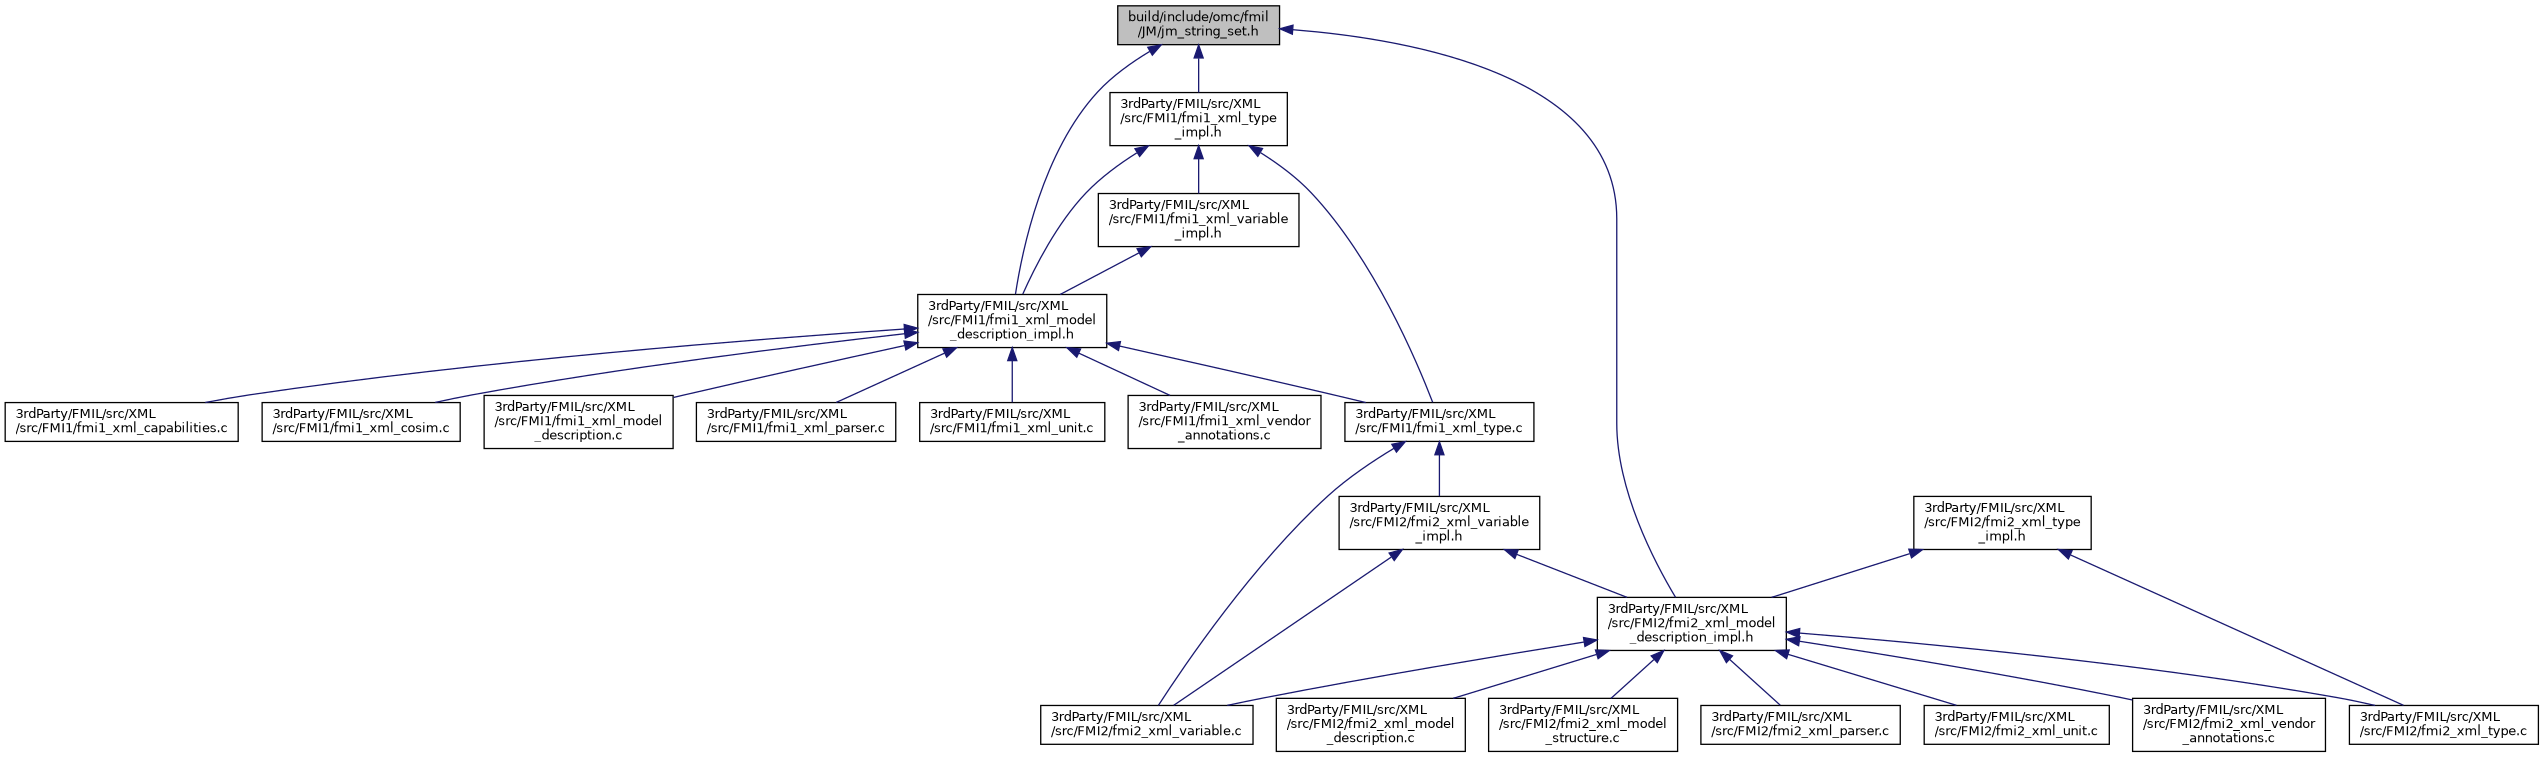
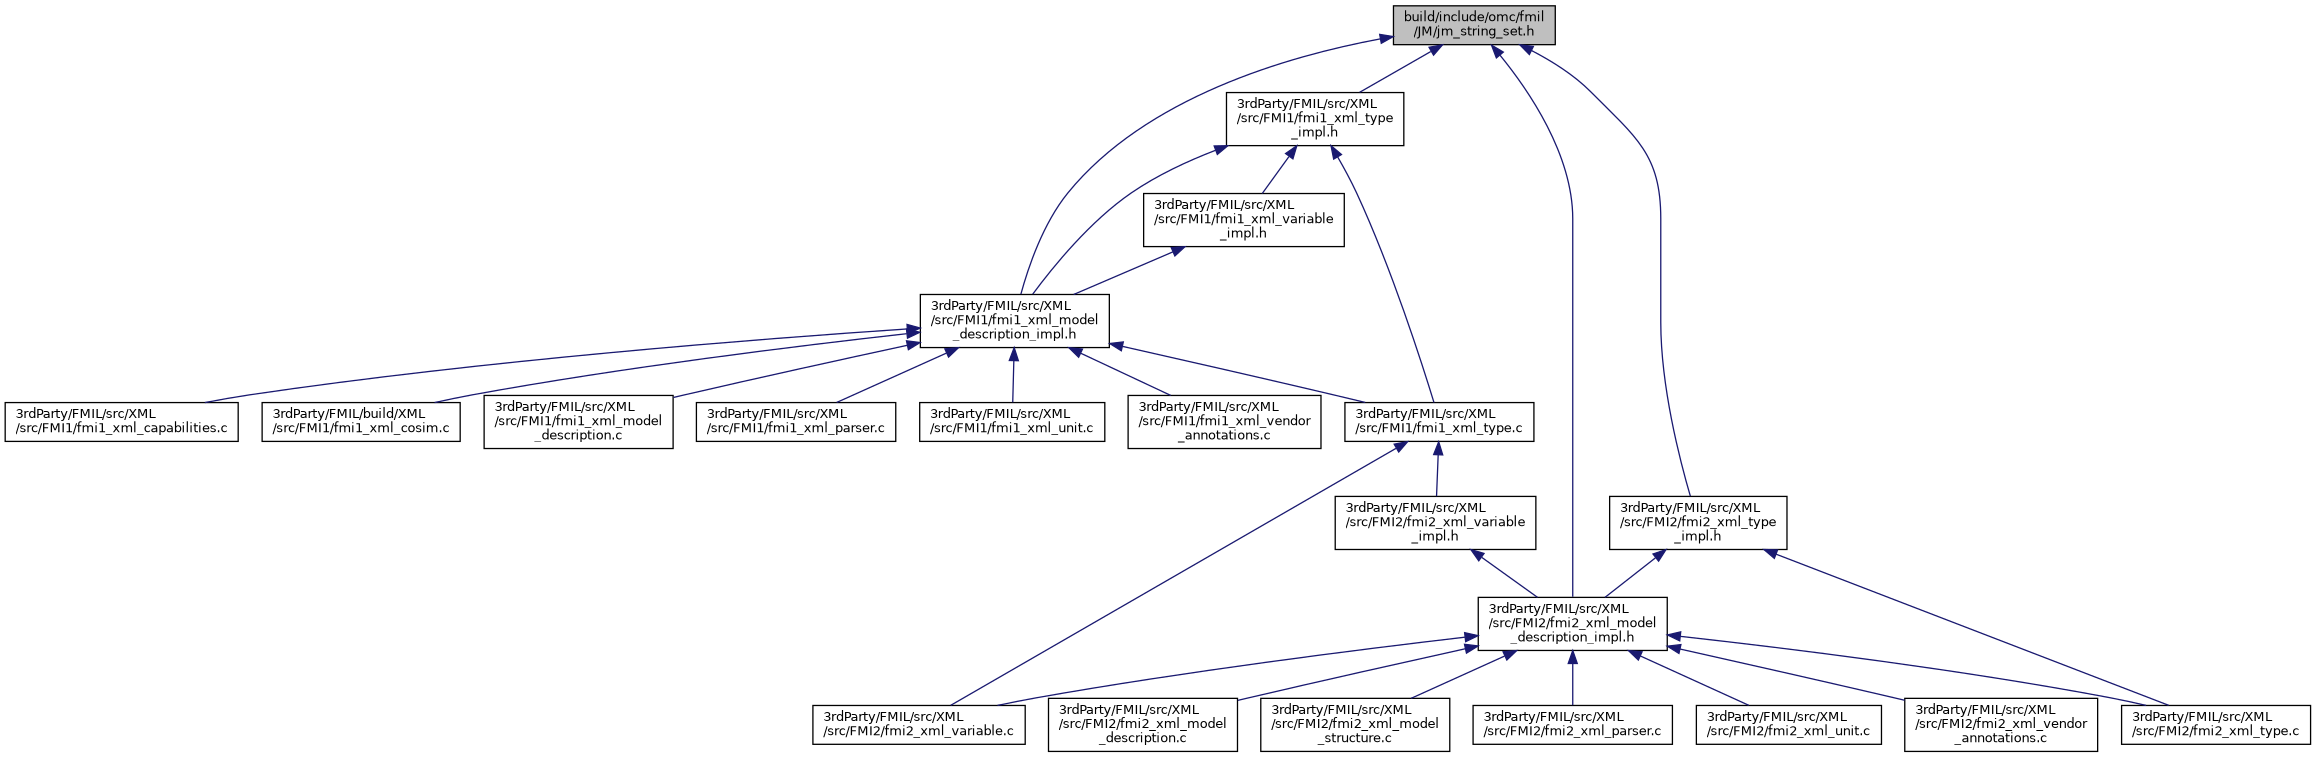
none -> (1661, 247)
(361, 422) -> (361, 422)
(1282, 631) -> none
